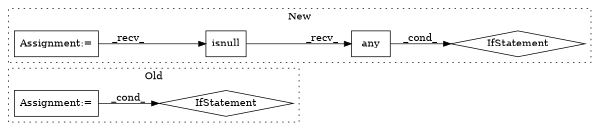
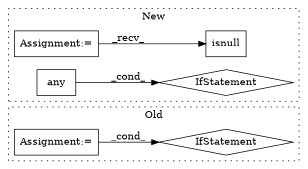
(295, 44) -> none
